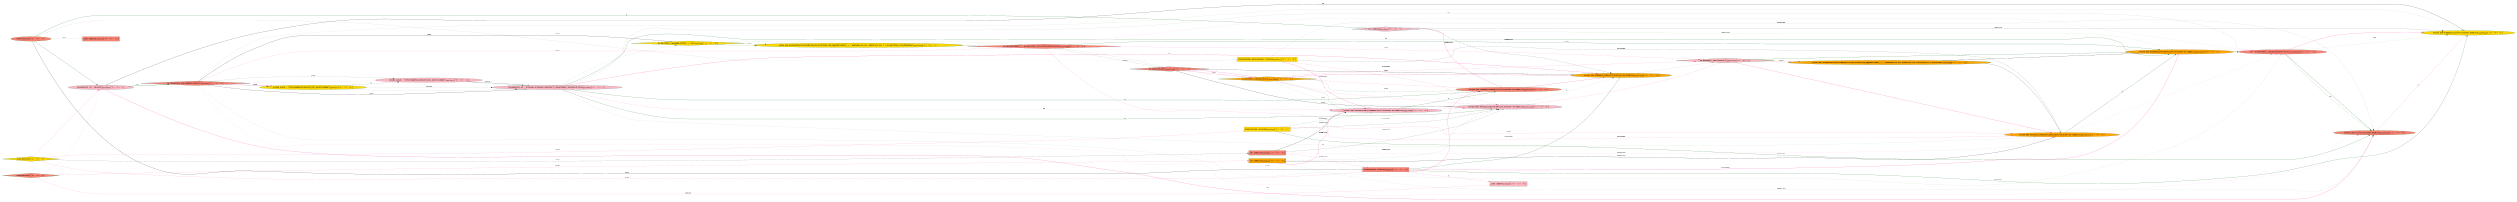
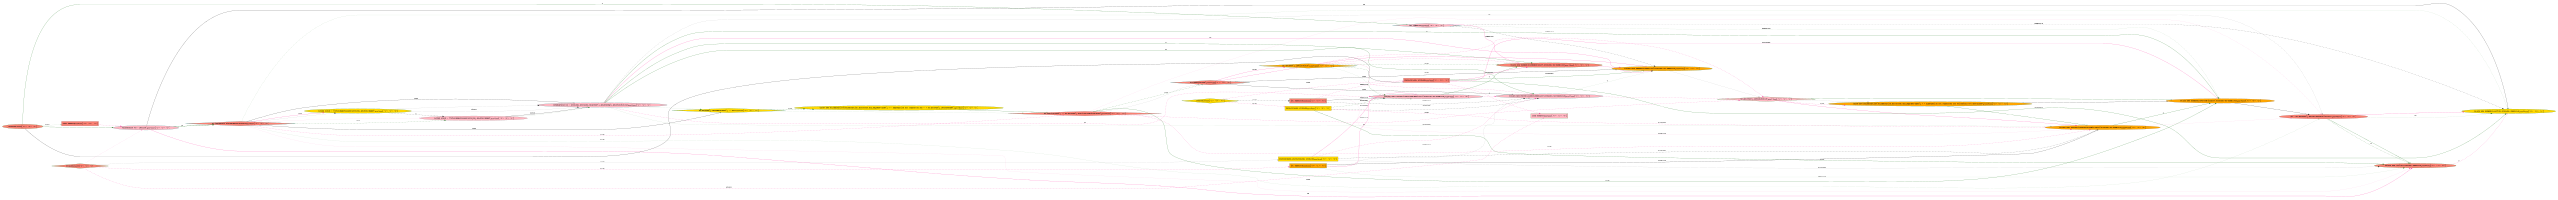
(635, 50) -> (686, 163)
(66, 124) -> (110, 125)
(1781, 154) -> (1822, 159)
